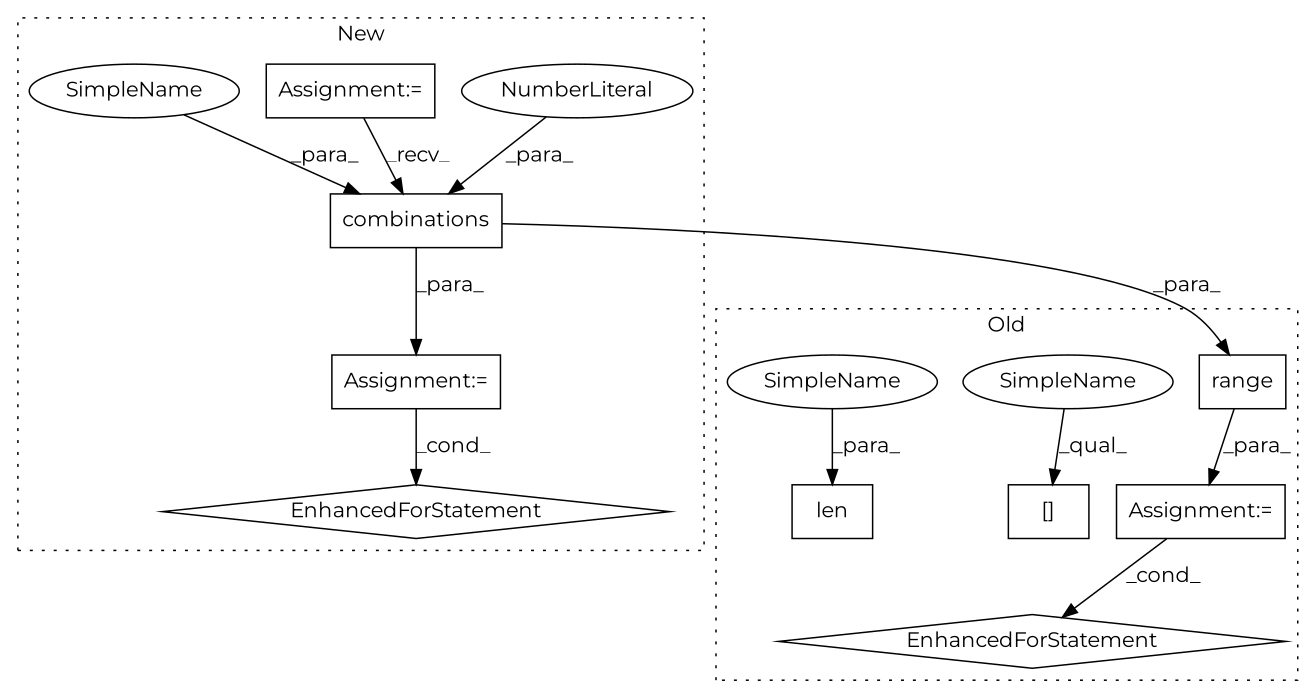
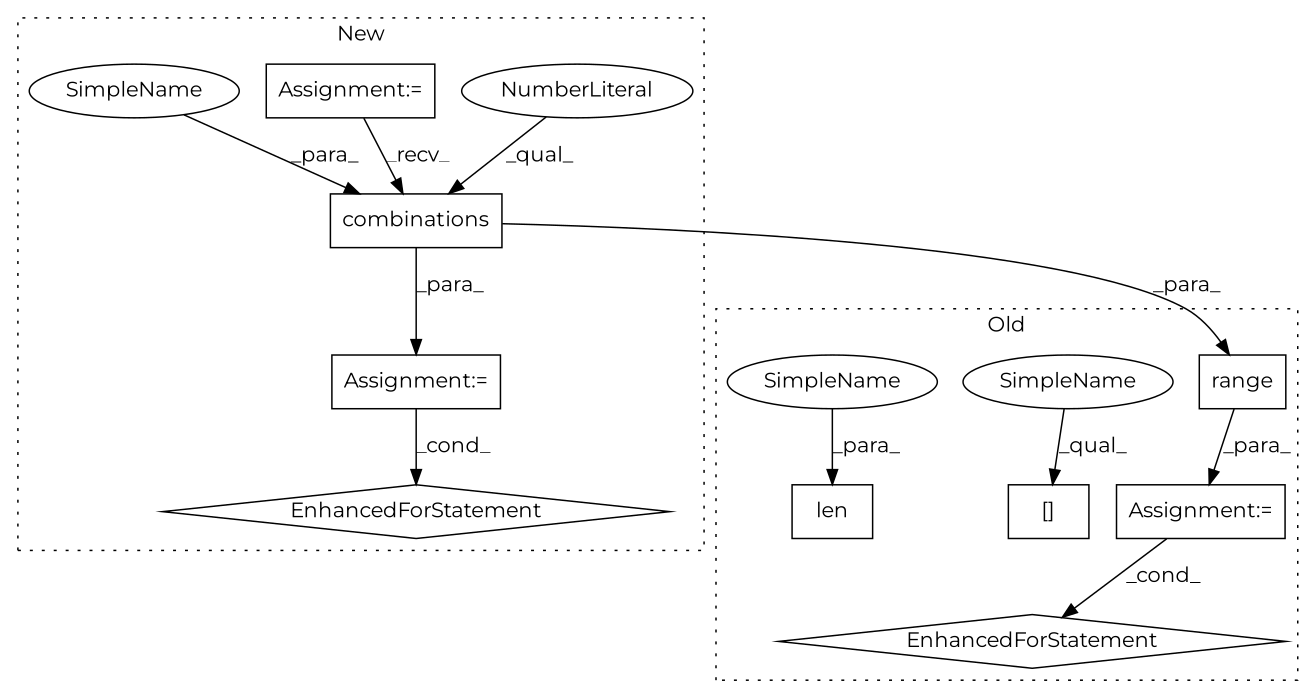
(540, 156) -> (540, 156)
